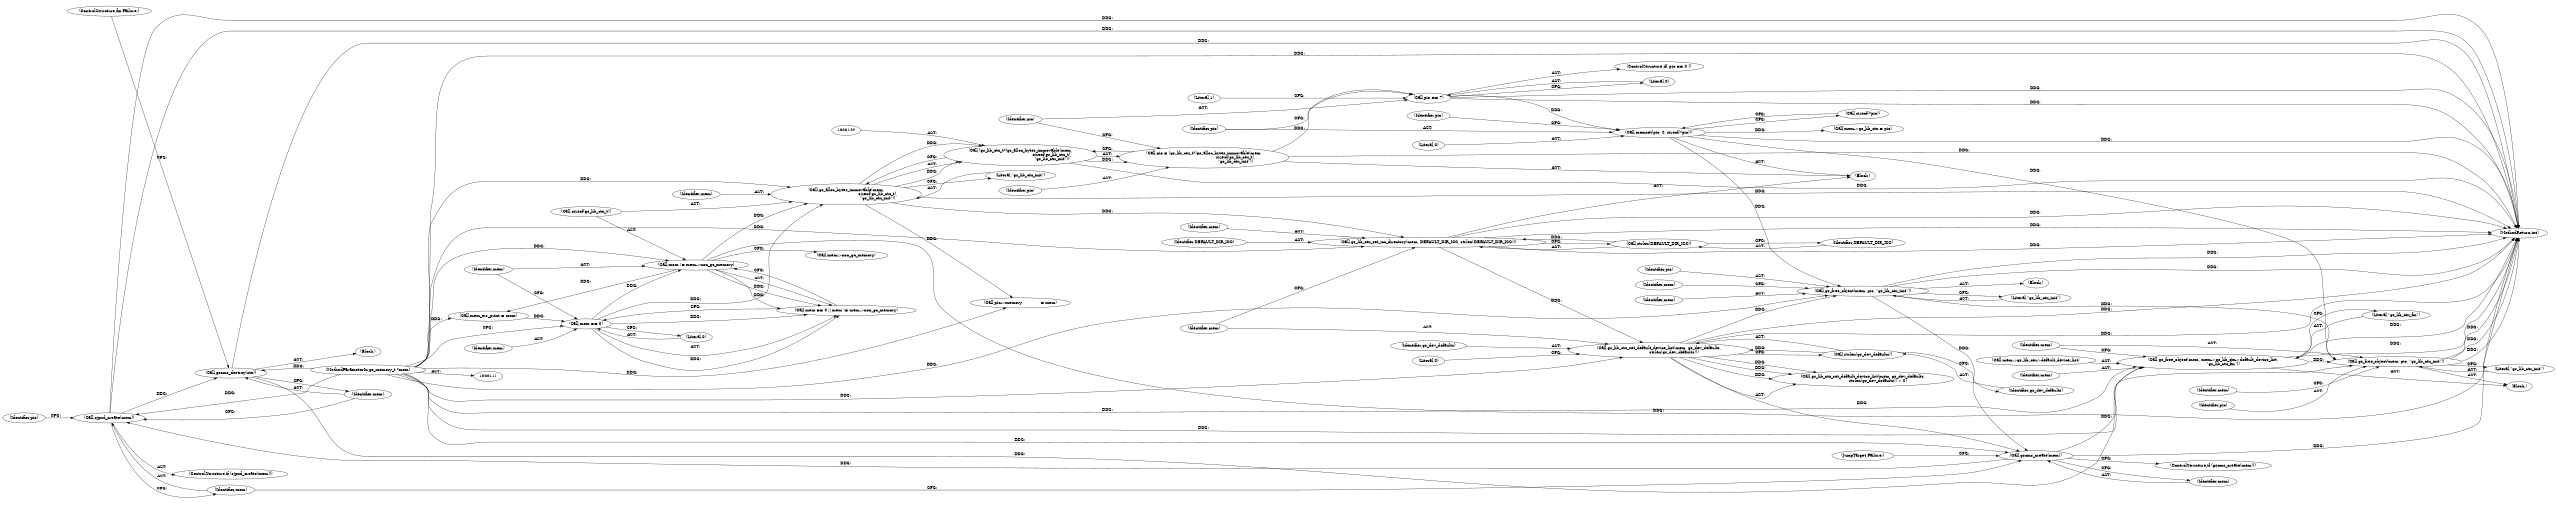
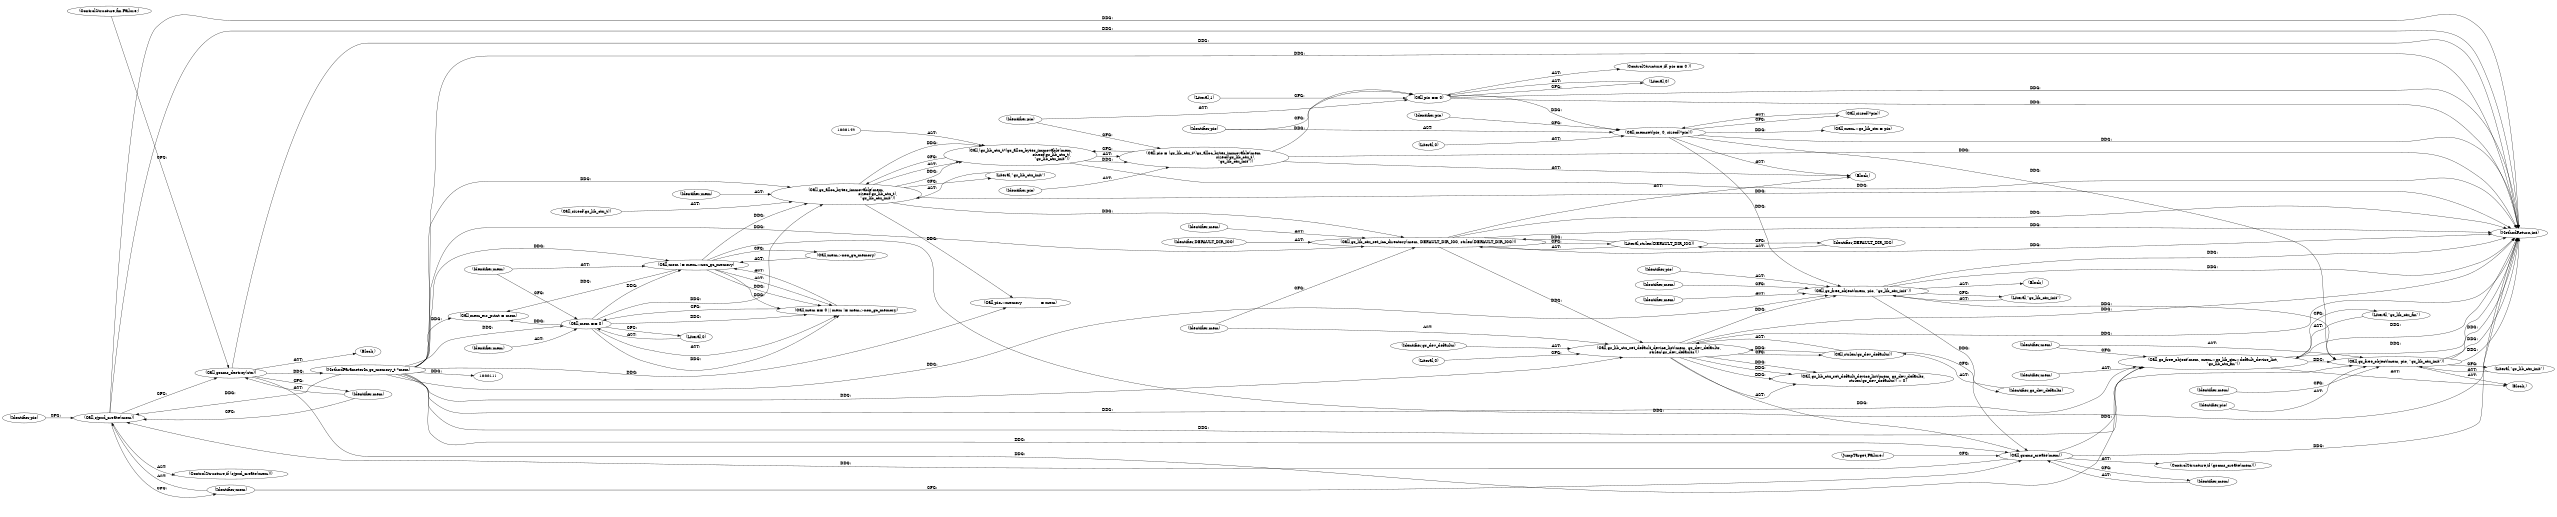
(1429, 98) -> (1429, 98)
(1761, 114) -> (1761, 114)
(640, 238) -> (776, 260)
(1659, 244) -> (1659, 244)
(760, 270) -> (760, 270)
(544, 319) -> (537, 324)
(488, 328) -> (488, 328)
(2036, 360) -> none
(289, 369) -> (293, 374)
(437, 371) -> (437, 371)
(162, 394) -> (162, 394)
(2107, 459) -> (2107, 459)
